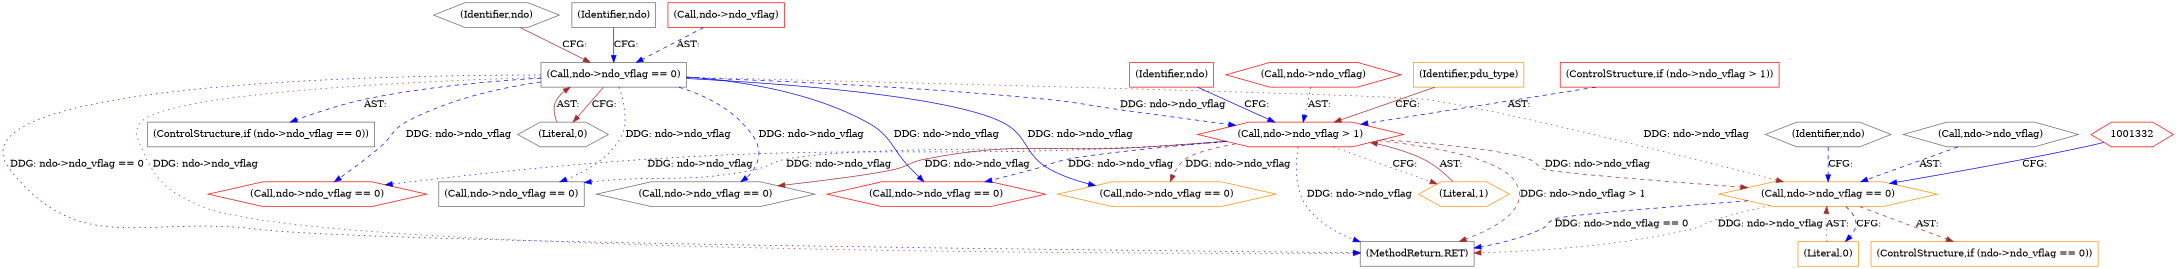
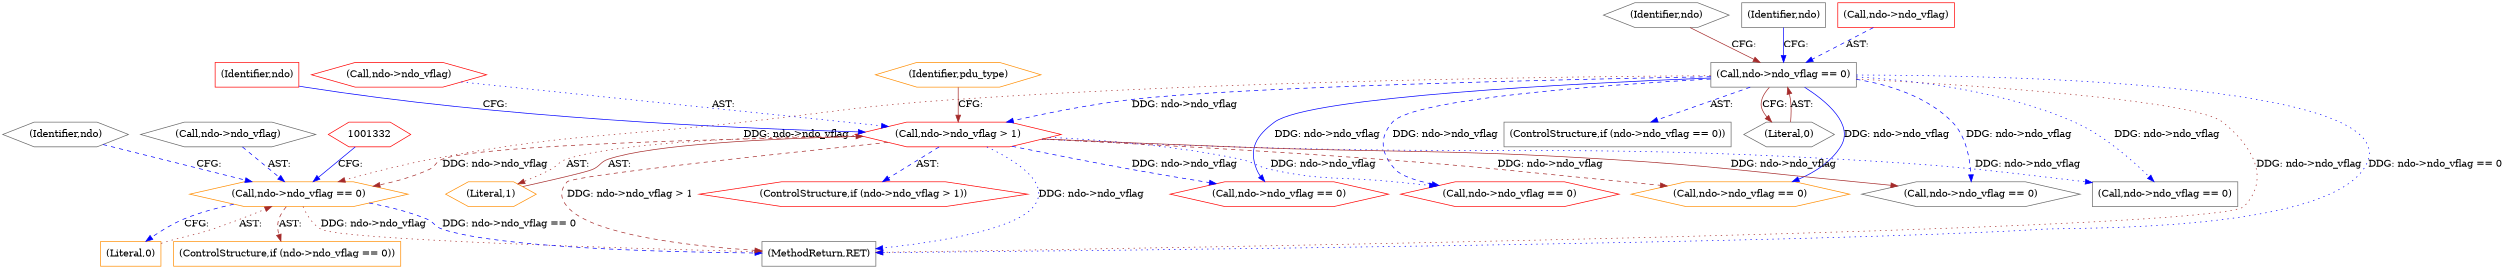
(1469, 75) -> (958, 75)
(1670, 75) -> (864, 194)
(1482, 105) -> (914, 162)
(1407, 164) -> (579, 164)
